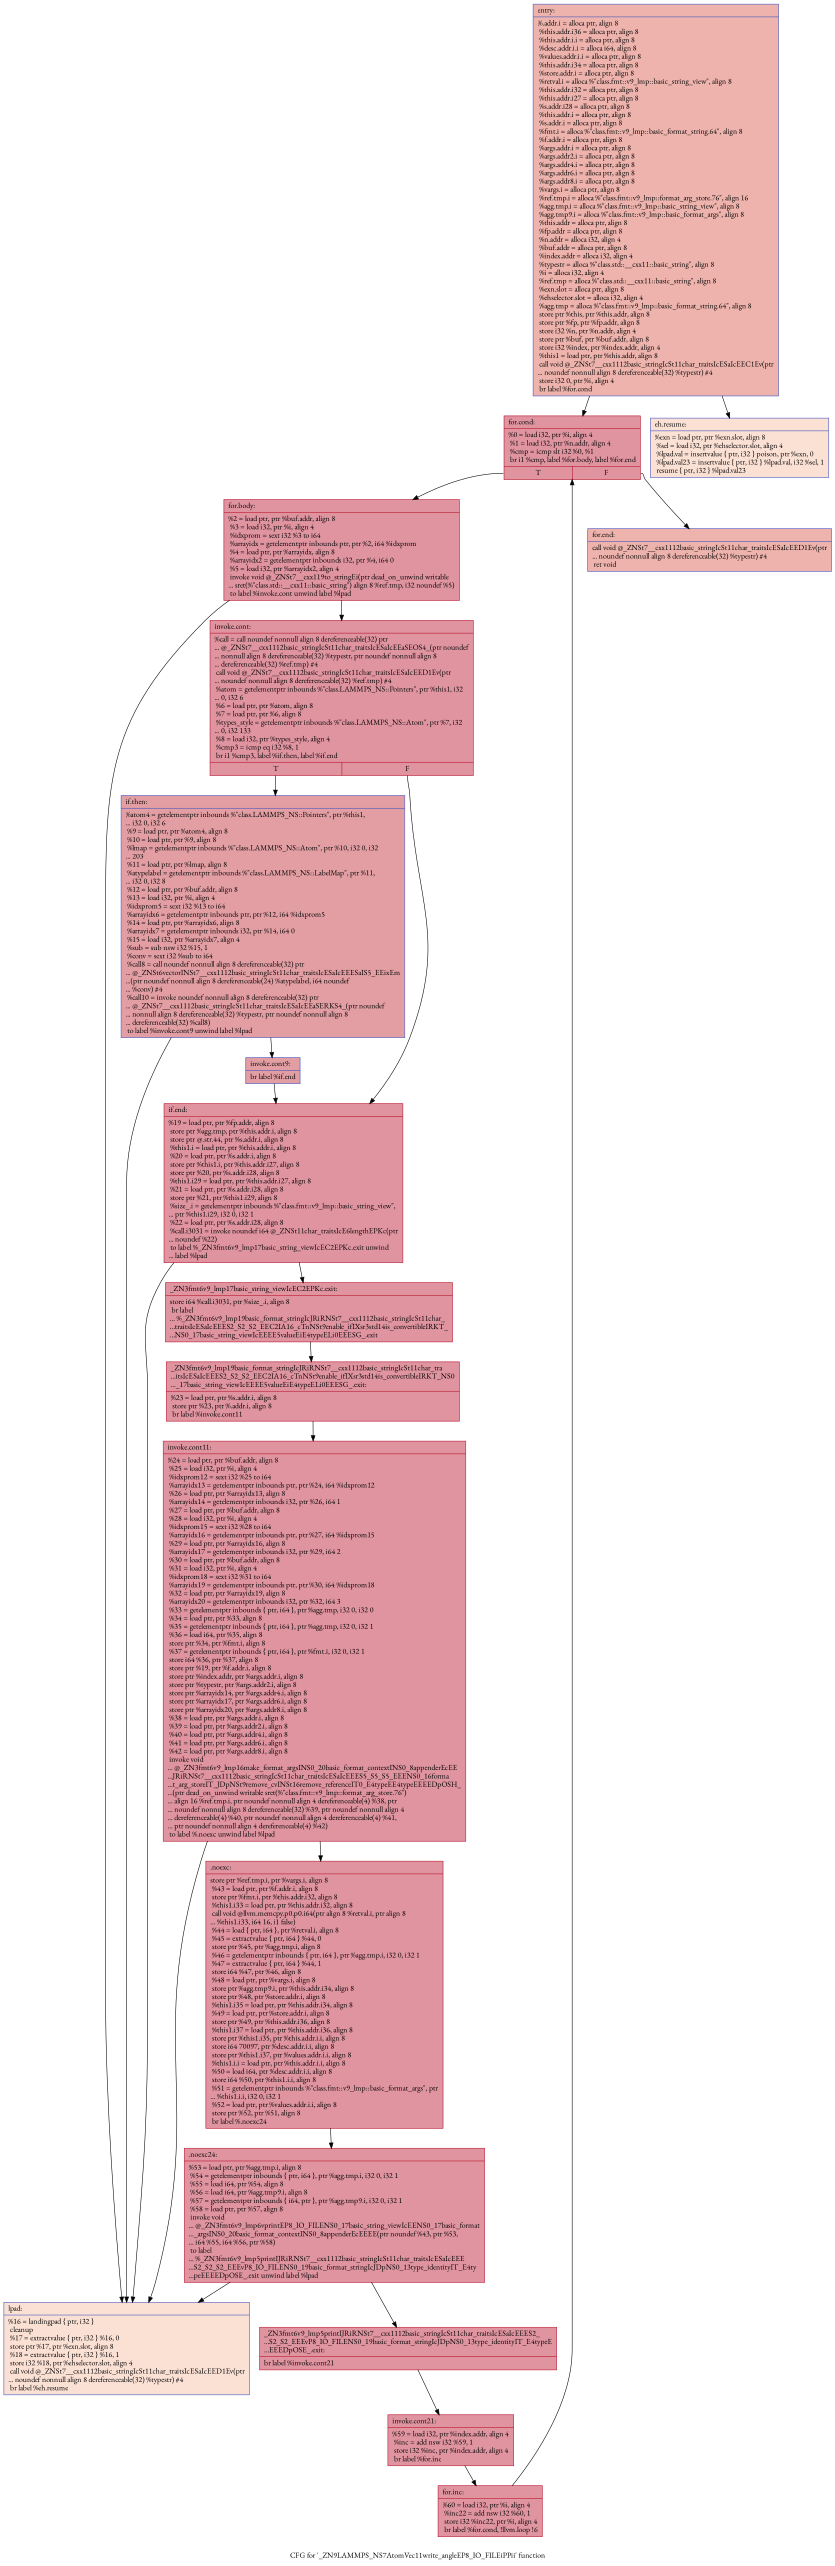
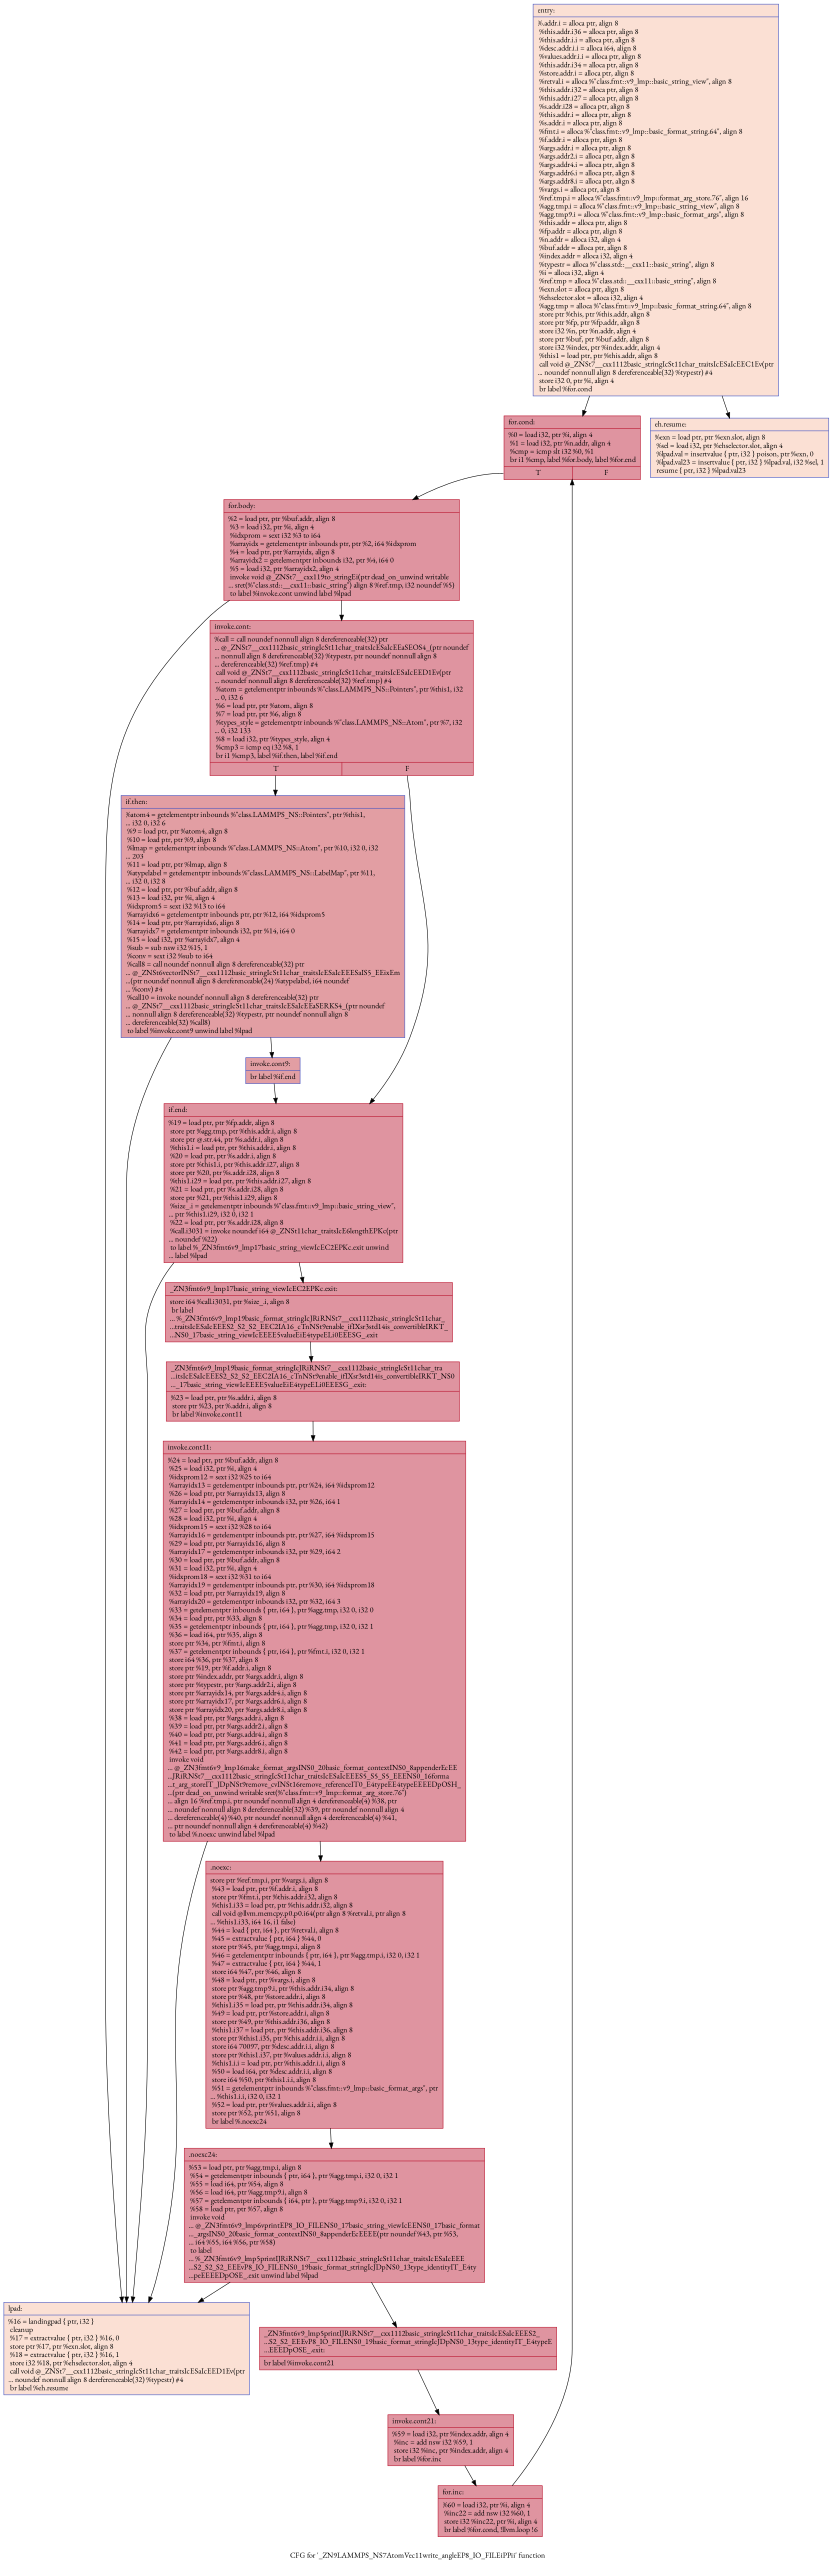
(656, 200) -> (656, 200)
(710, 550) -> none
